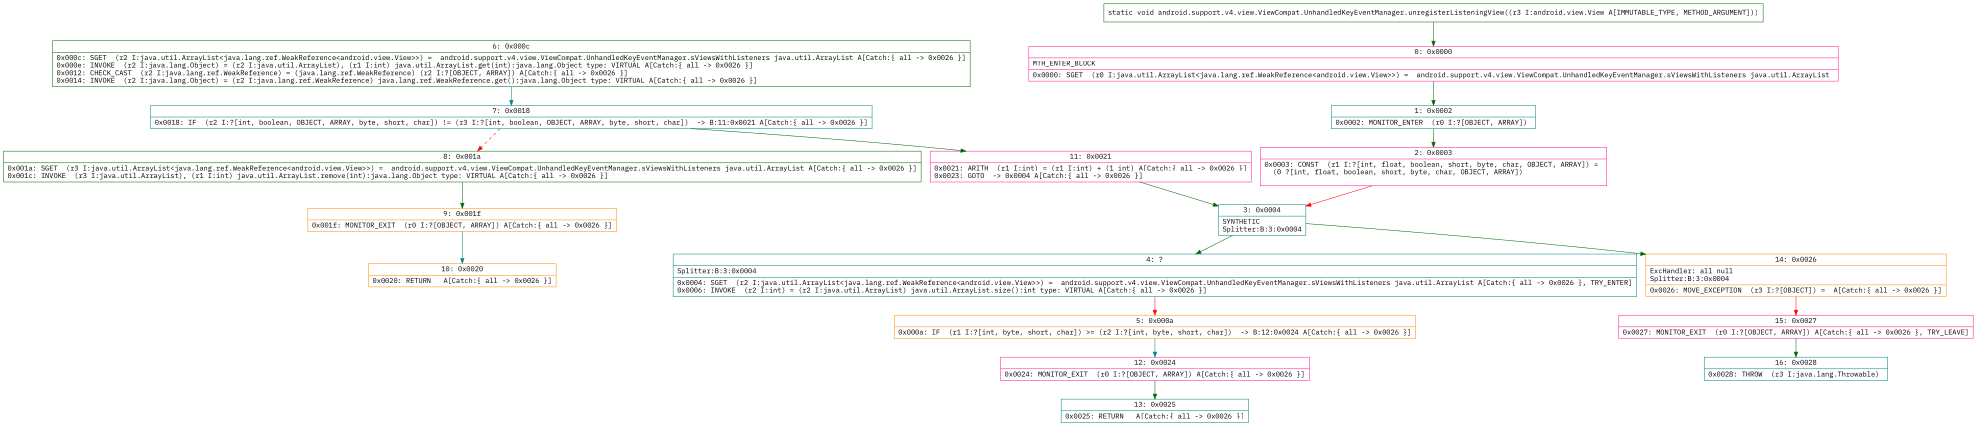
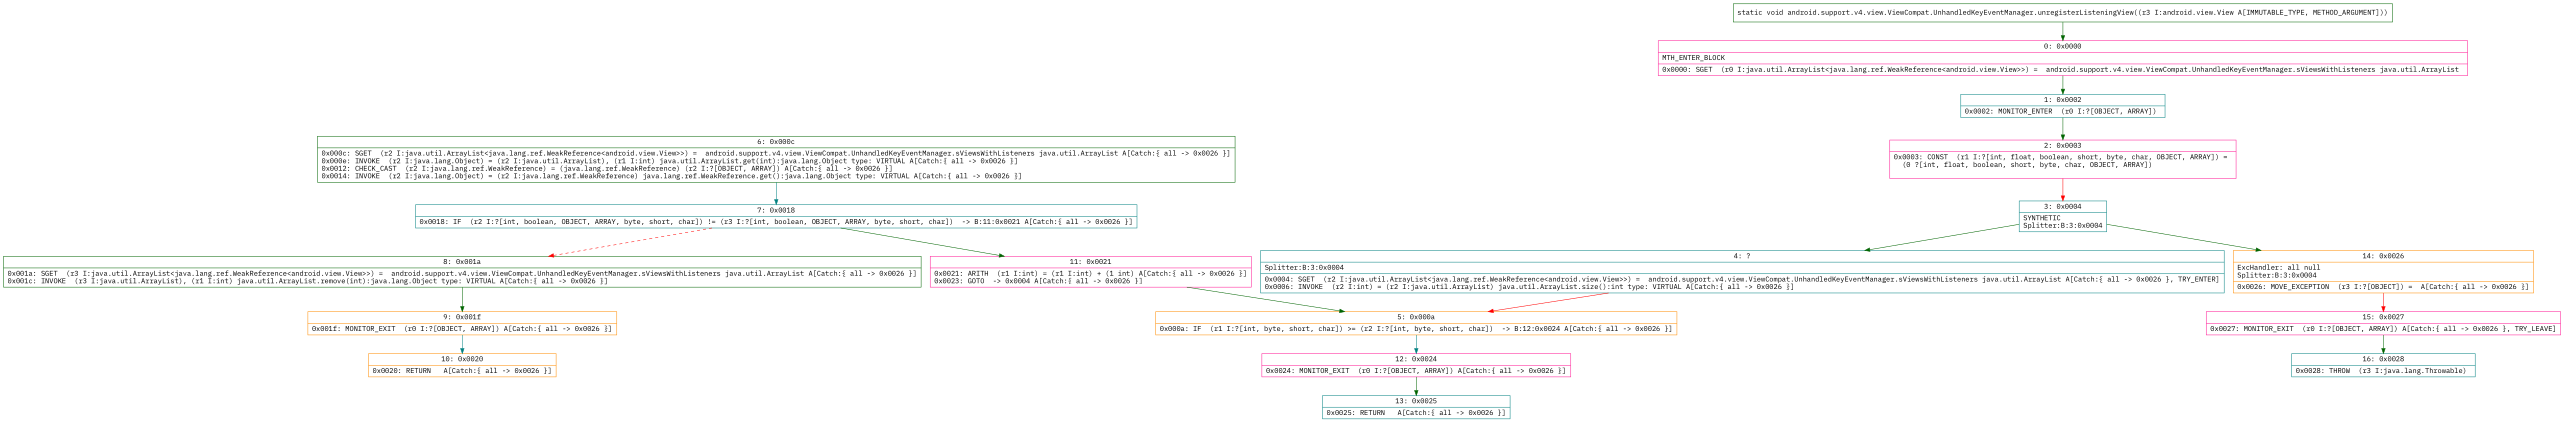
(1177, 193) -> (1263, 299)
